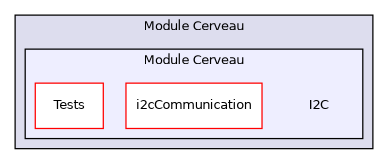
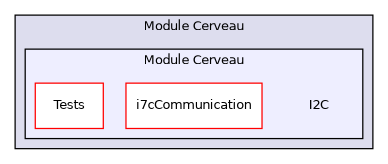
(194, 106) -> (194, 106)
